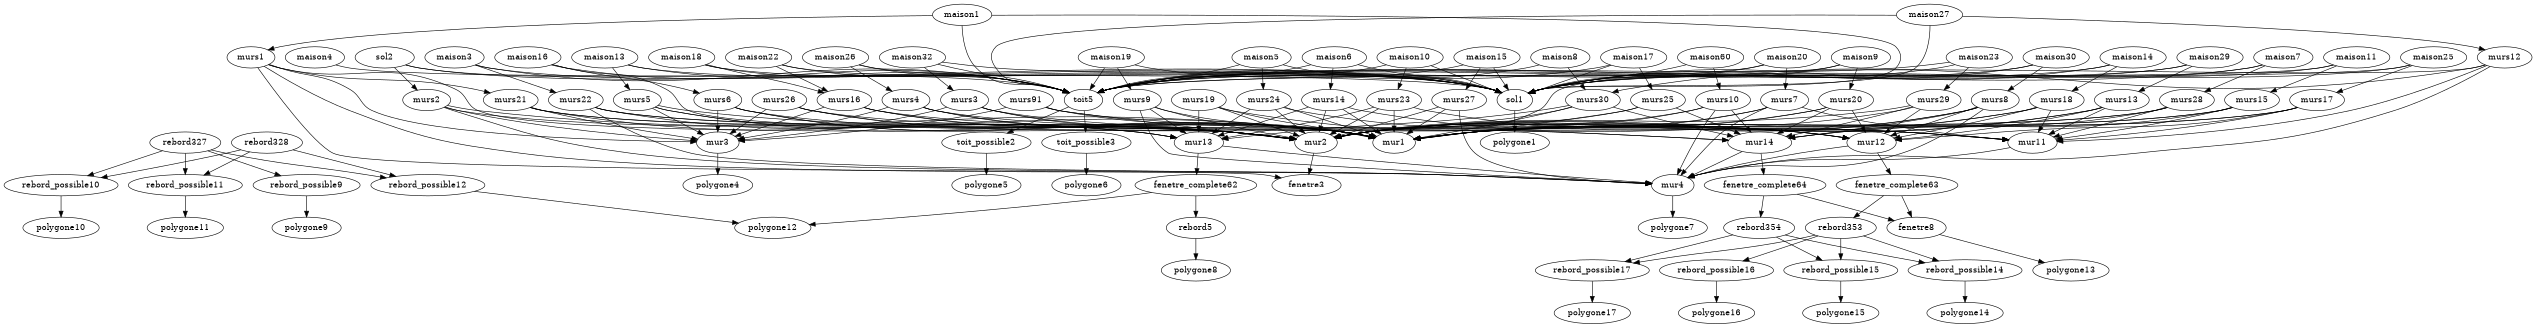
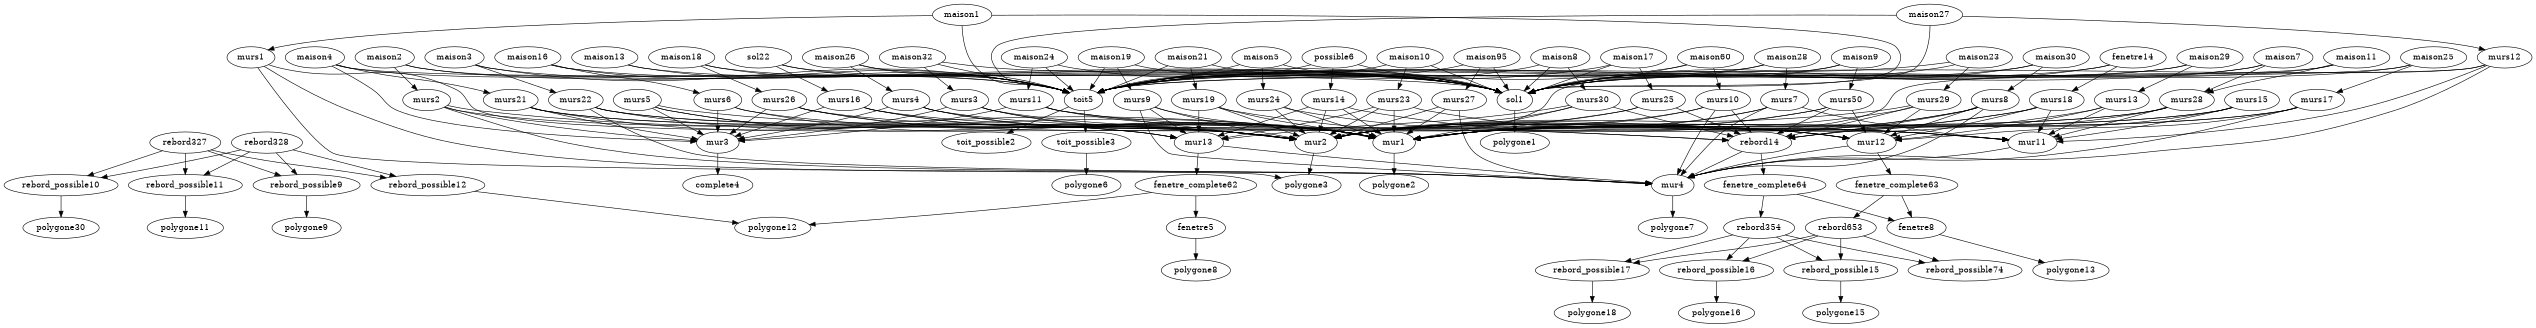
(385, 57) -> (385, 57)
(759, 57) -> (759, 57)
none -> (1034, 57)
none -> (1188, 57)
(1334, 57) -> (1334, 57)
(1487, 57) -> (1487, 57)
(1788, 57) -> (1788, 57)
(2133, 57) -> (2133, 57)
none -> (1395, 73)
(619, 76) -> none
none -> (700, 76)
none -> (1539, 77)
(2303, 79) -> (2261, 80)
(376, 80) -> (410, 78)
(782, 82) -> (738, 82)
(2117, 84) -> (1920, 86)
(1026, 100) -> (1026, 100)
(1846, 100) -> (1846, 100)
(1236, 118) -> none
(915, 127) -> (1024, 73)
(1722, 127) -> none
(1012, 129) -> none
(2175, 129) -> (2043, 155)
(472, 131) -> (503, 130)
(1760, 143) -> (1760, 143)
none -> (283, 159)
(718, 185) -> (718, 185)
(986, 185) -> none
(1307, 185) -> (1307, 185)
none -> (1394, 185)
(61, 228) -> (61, 228)
(1196, 228) -> (1196, 228)
(1841, 228) -> (1841, 228)
none -> (1743, 244)
(1965, 270) -> (1965, 270)
(1592, 313) -> (1592, 313)
(1965, 313) -> none
